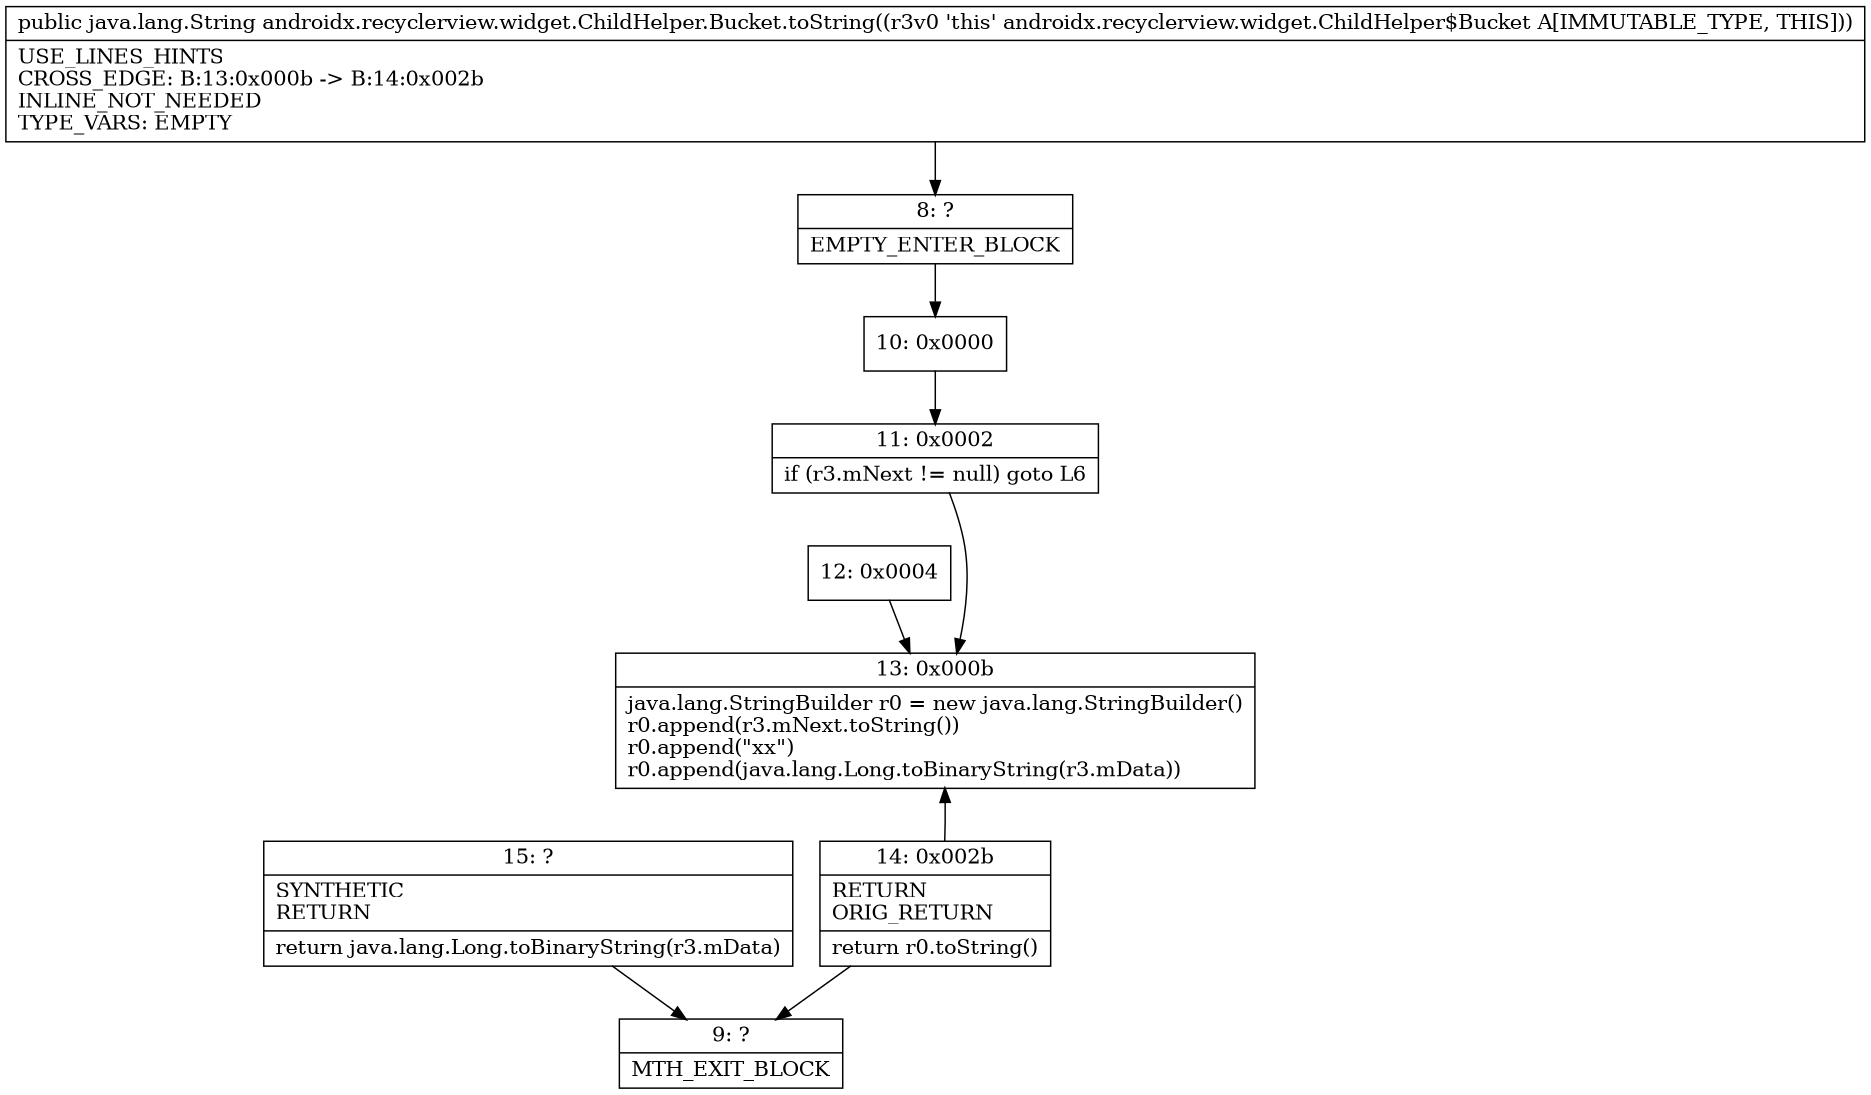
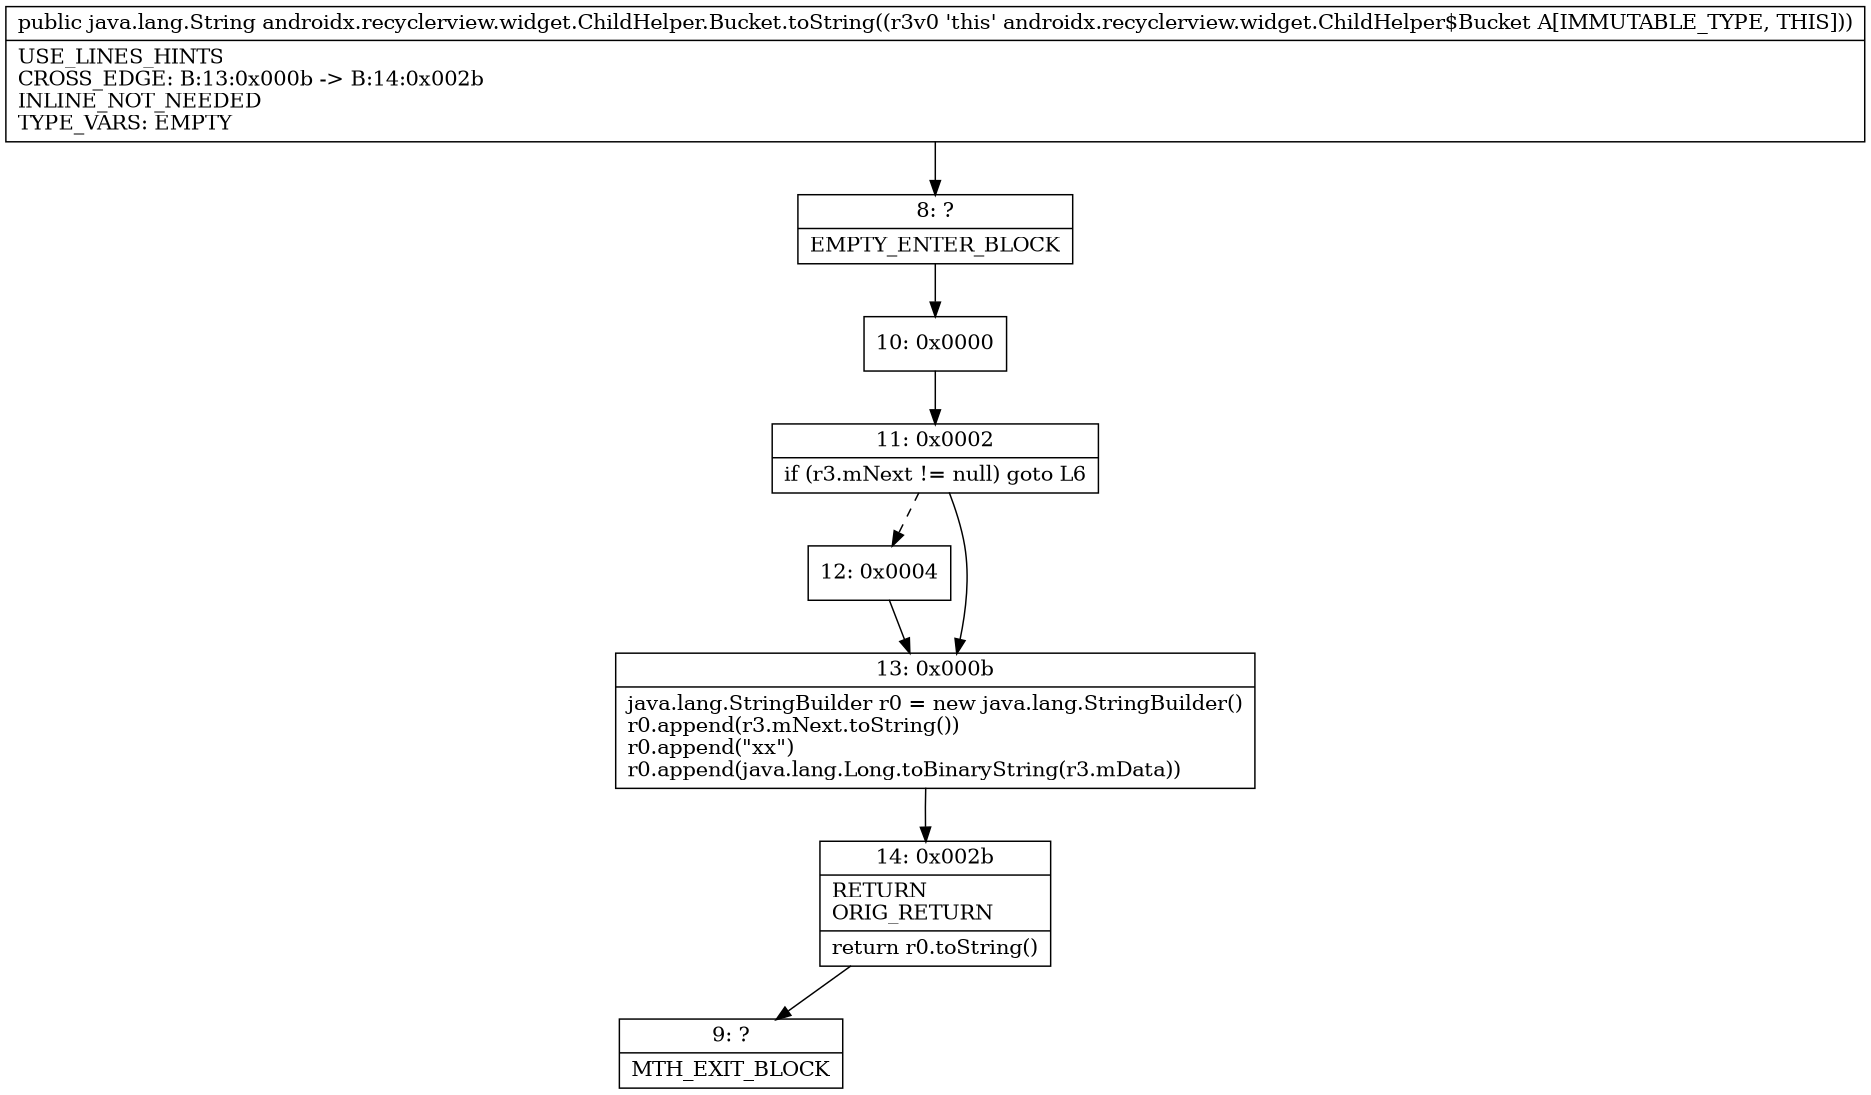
none -> (909, 513)
(945, 822) -> (925, 807)
(528, 904) -> none
